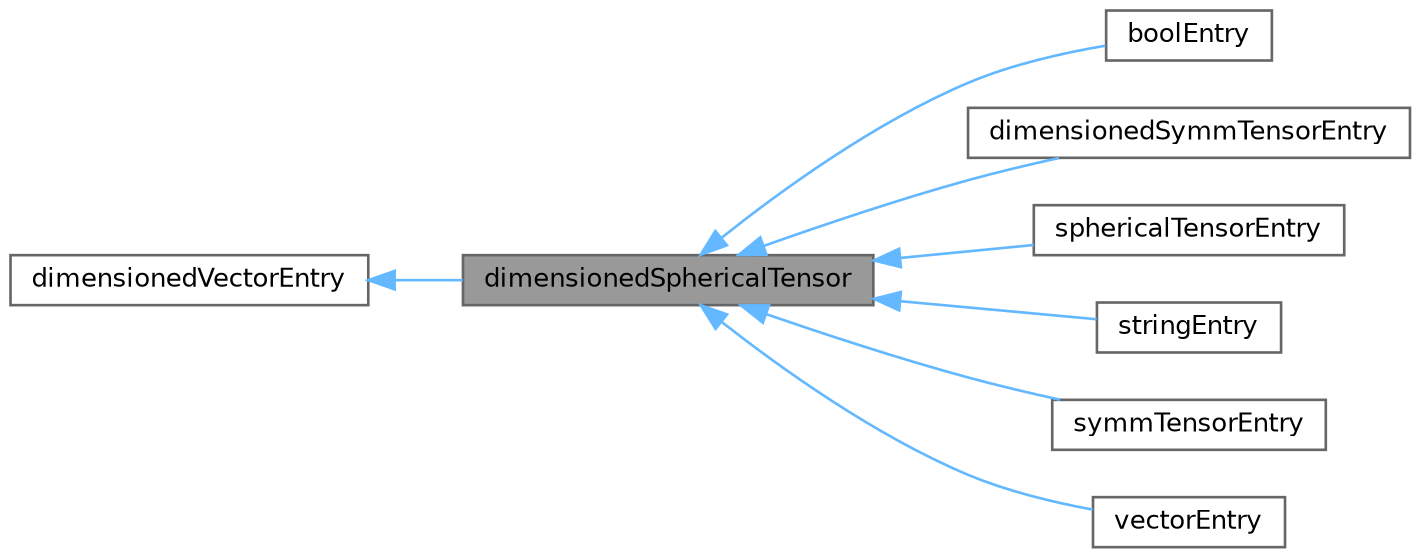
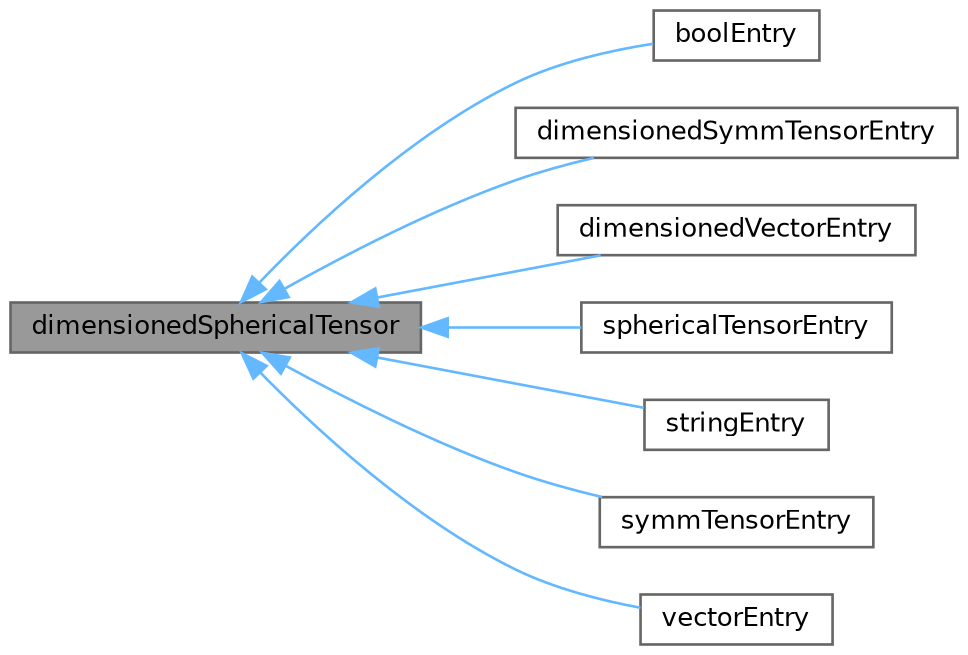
(429, 280) -> (489, 276)
